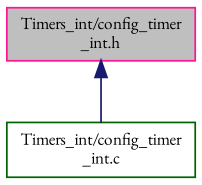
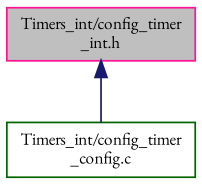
(101, 150) -> (101, 150)
